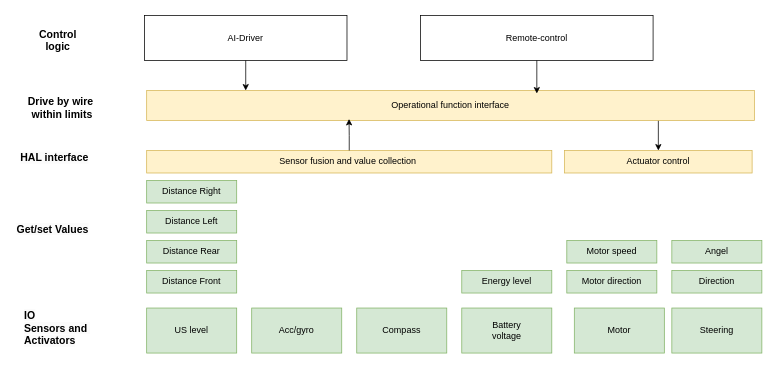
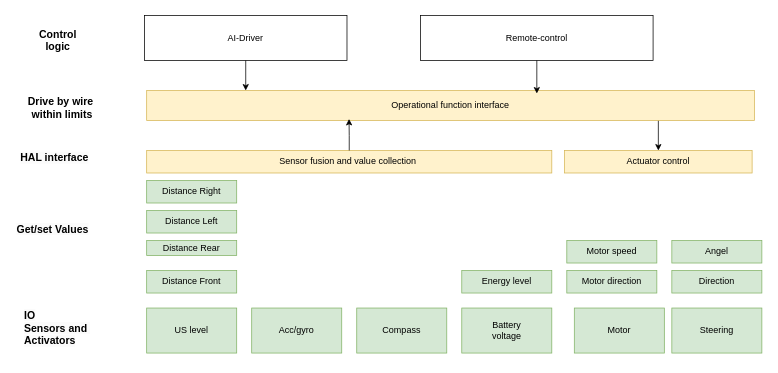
(192, 252) -> (192, 248)
